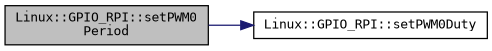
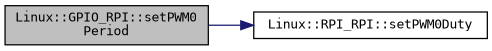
(371, 25) -> (371, 25)
